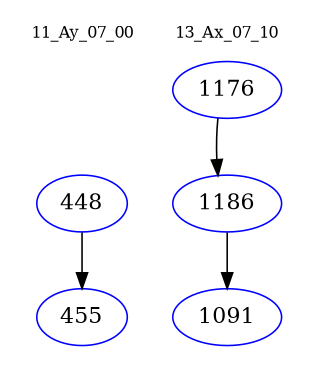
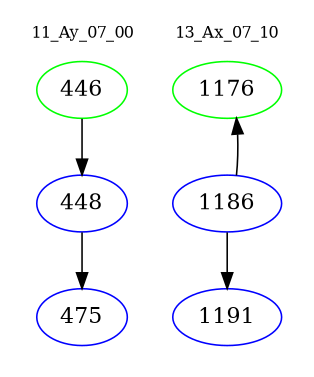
none -> (82, 90)
(227, 90) -> (227, 90)
(217, 139) -> (238, 155)
(82, 317) -> (82, 317)
(227, 317) -> (227, 317)
